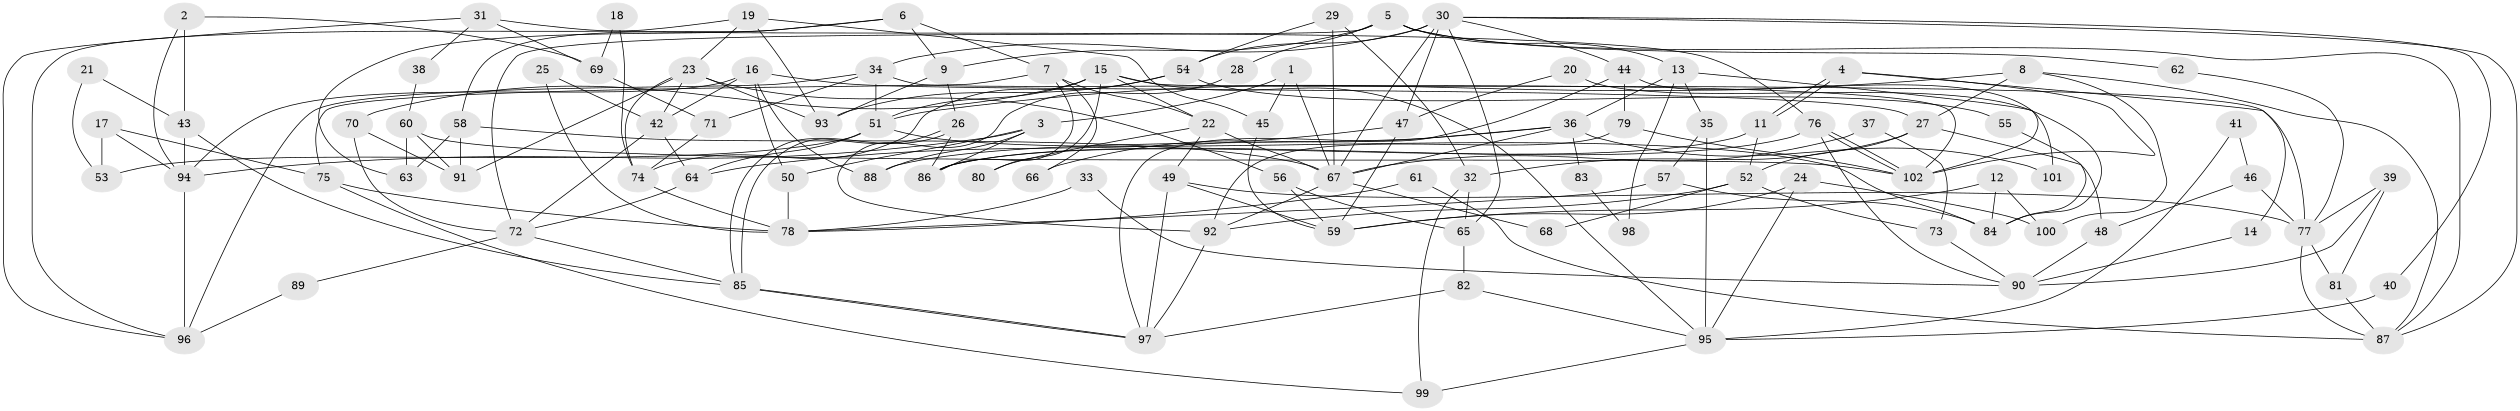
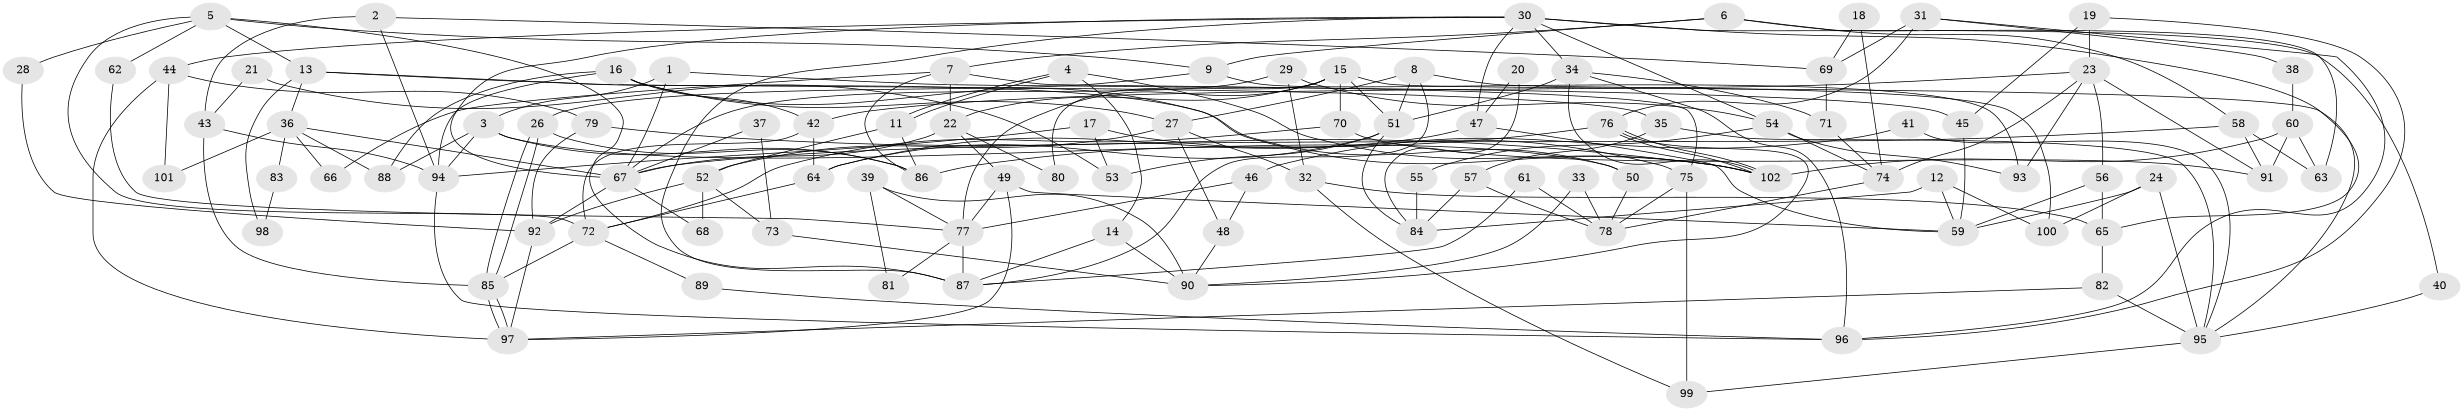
(788, 69) -> none
(543, 70) -> none
(2360, 314) -> (1038, 260)
